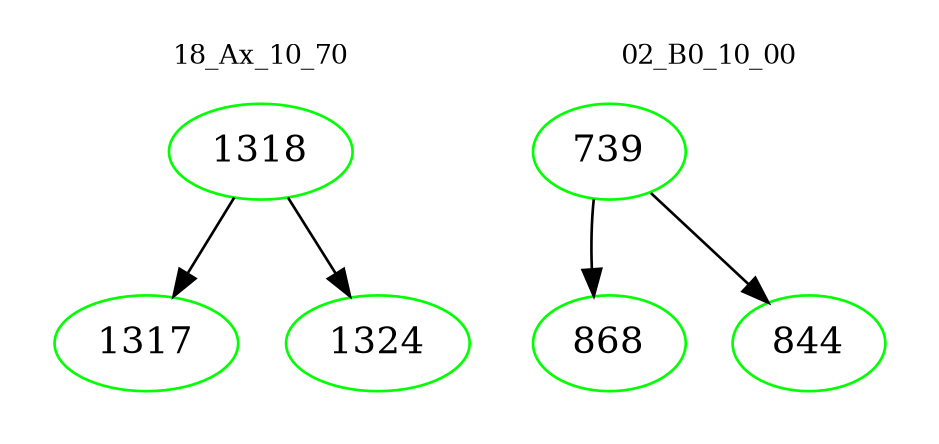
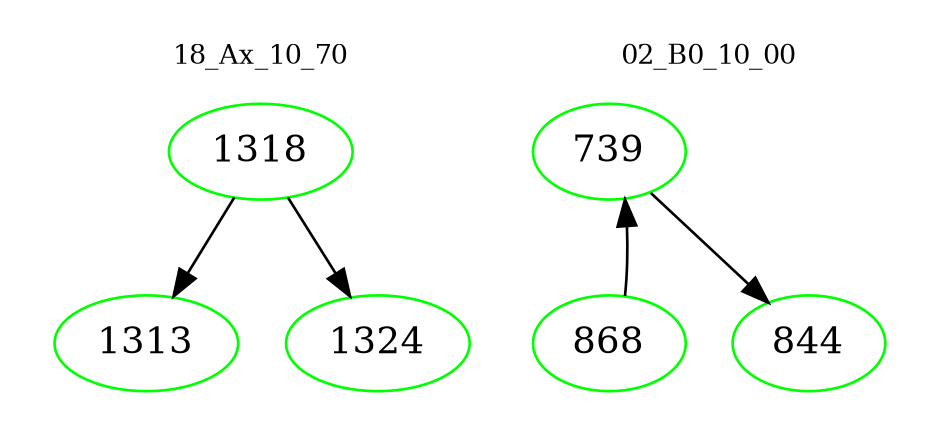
(592, 234) -> (627, 261)
(146, 343) -> (146, 343)
